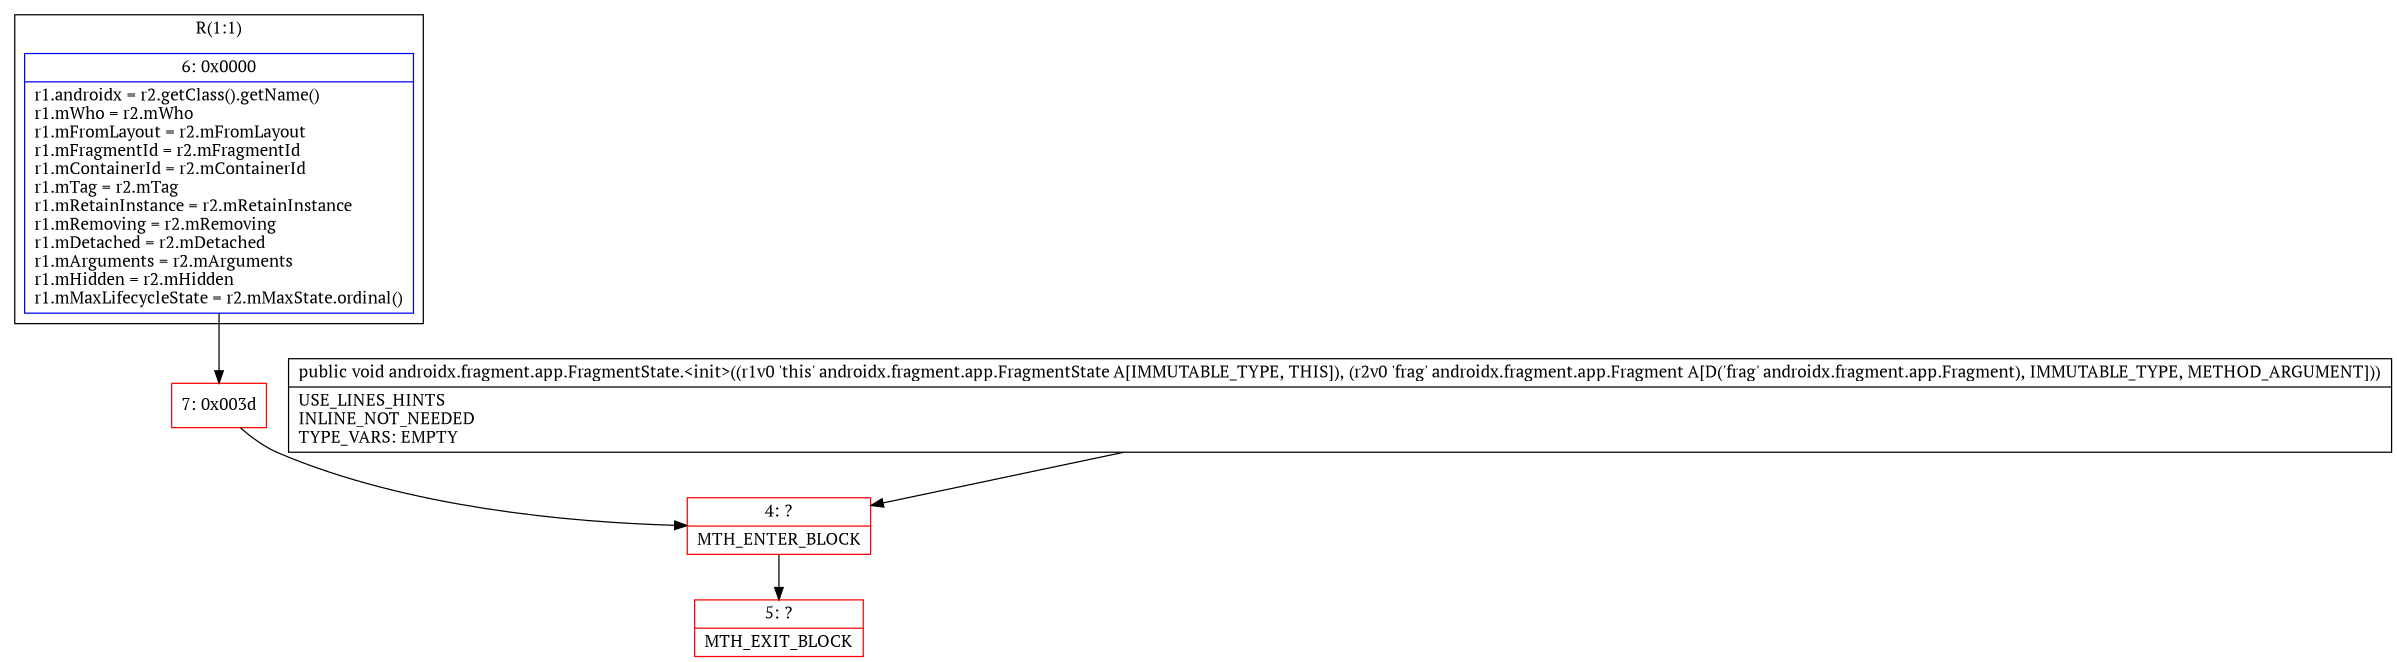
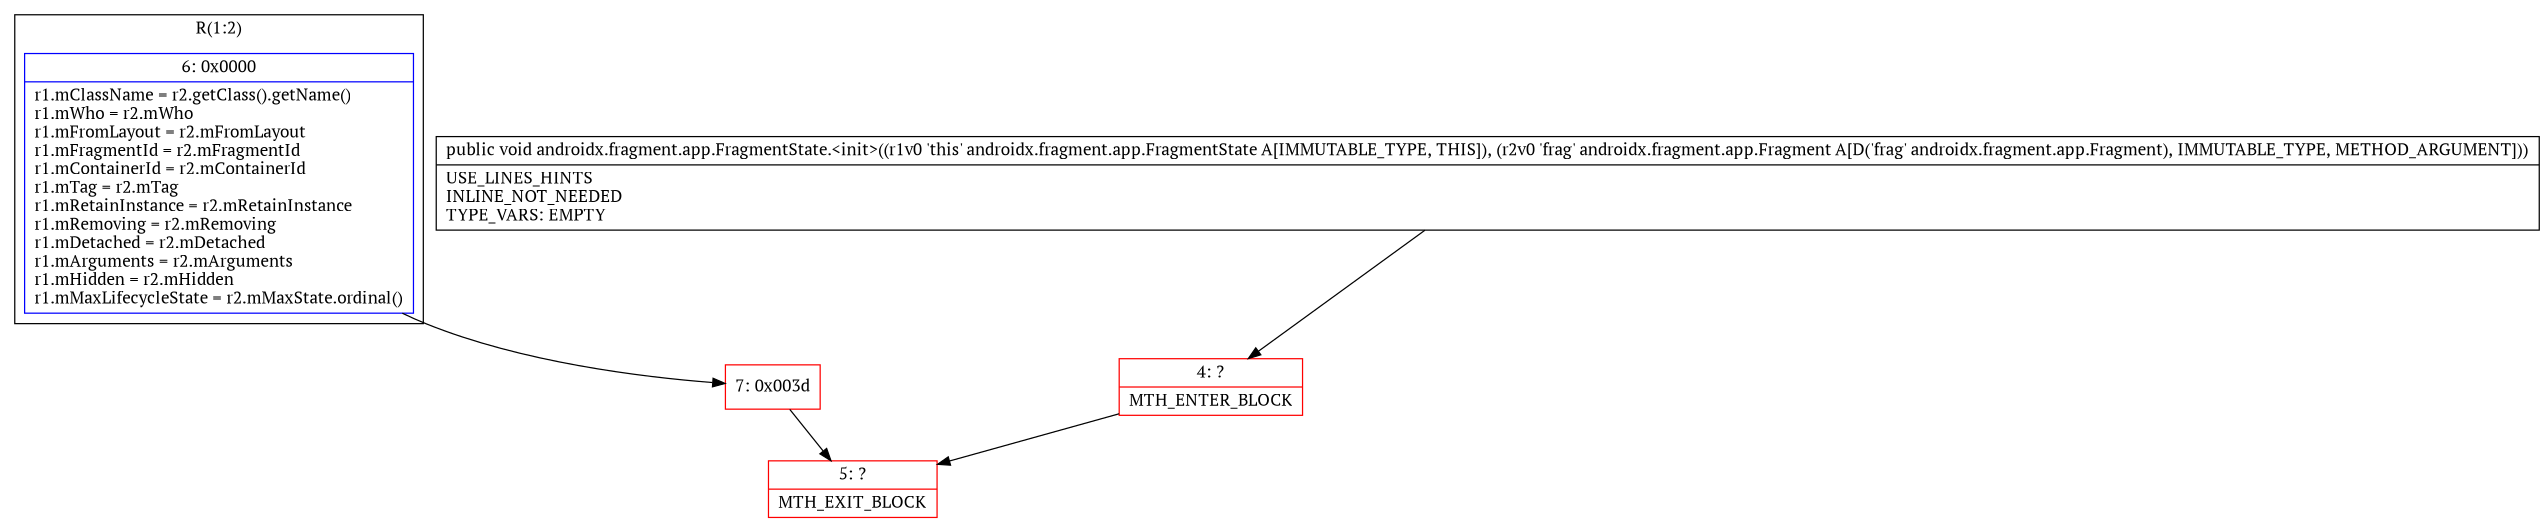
(219, 29) -> (219, 29)
(177, 95) -> (193, 95)
(451, 502) -> (806, 430)
